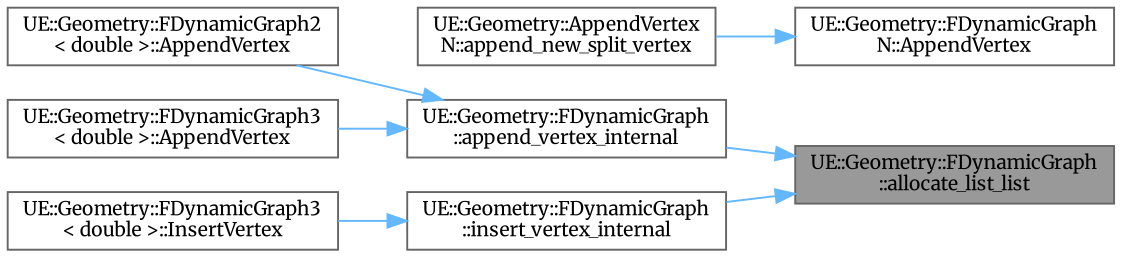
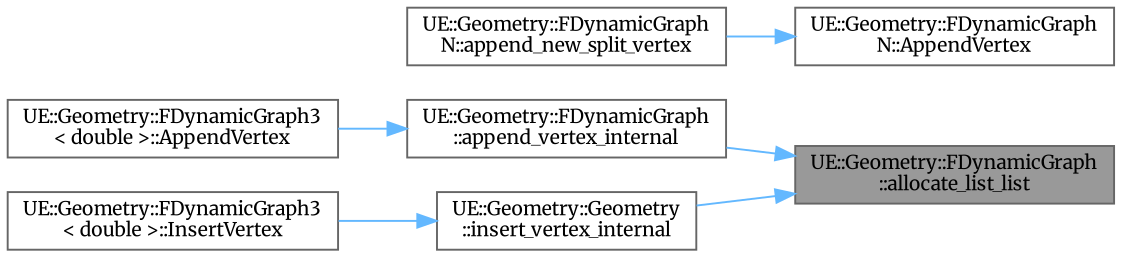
(173, 36) -> none
(567, 36) -> (567, 36)
(567, 221) -> (567, 221)
